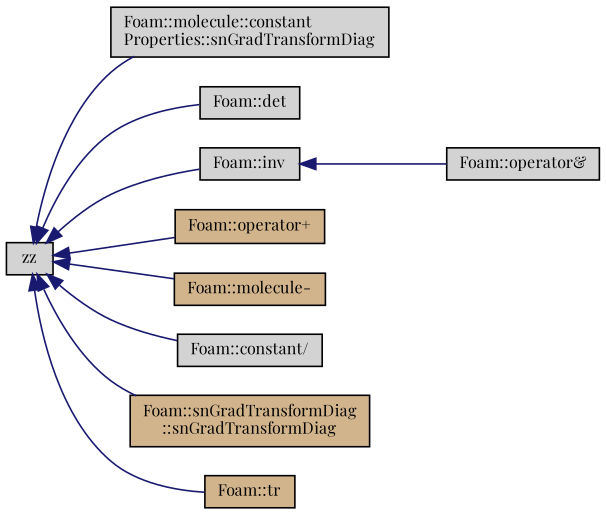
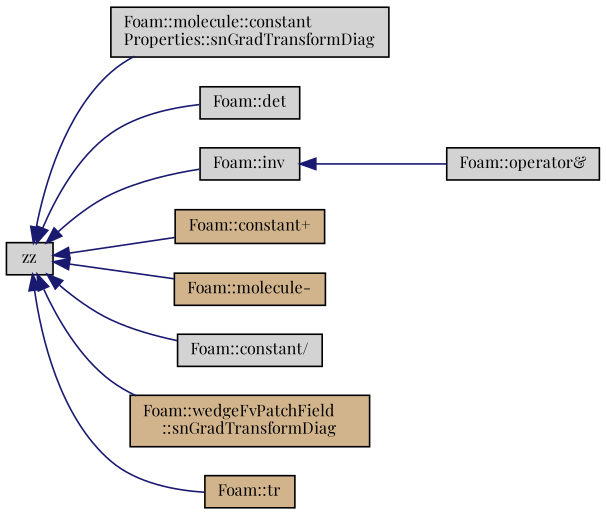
(250, 227) -> (250, 227)
(250, 421) -> (250, 421)
